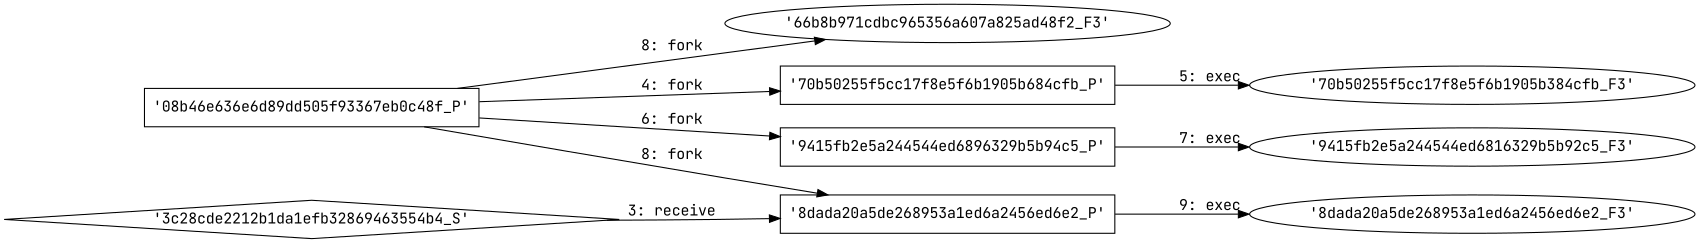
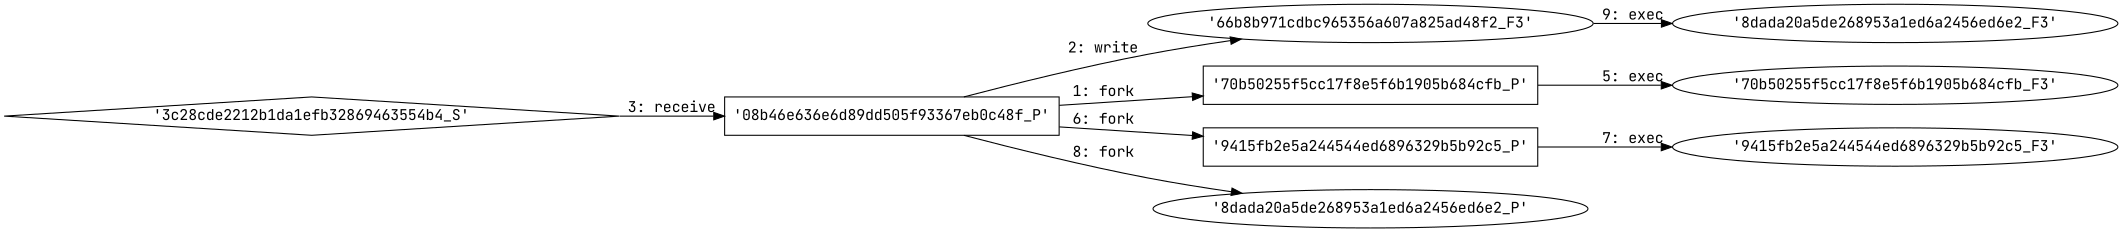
(672, 46) -> (1103, 48)
(1472, 85) -> (1895, 85)
(672, 86) -> (1103, 92)
(948, 147) -> (1370, 147)
(1472, 147) -> (1895, 147)
(948, 214) -> (1370, 209)
(1176, 214) -> (1627, 23)
(688, 220) -> (667, 116)
